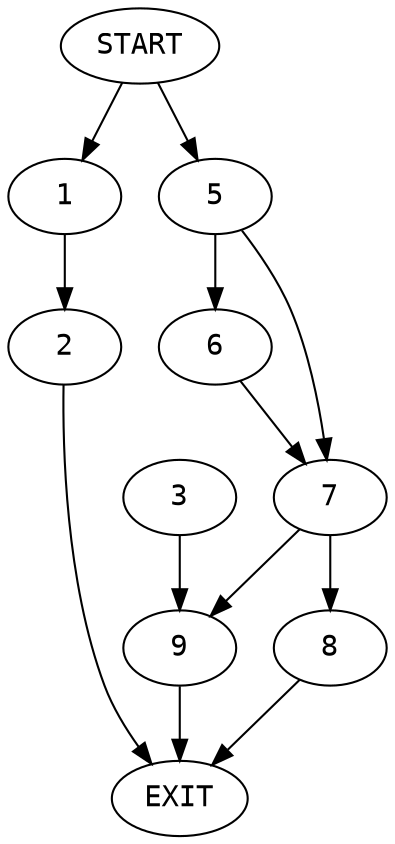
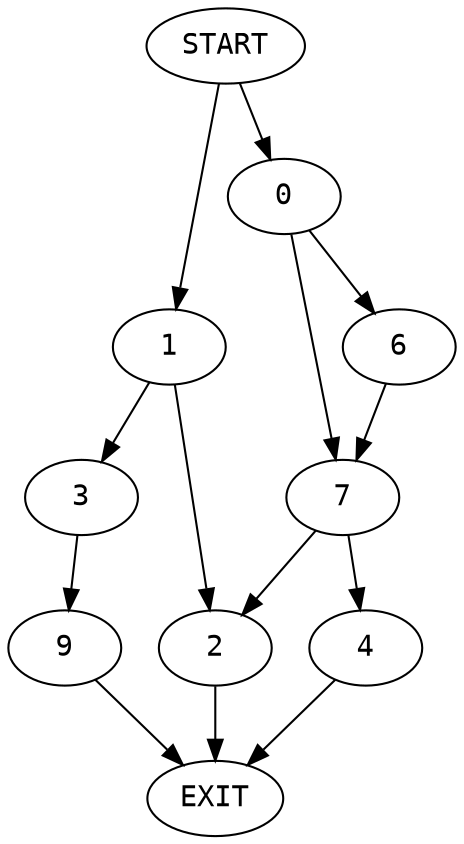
(215, 196) -> (284, 196)
none -> (131, 413)
(263, 565) -> (286, 565)
(330, 648) -> (366, 648)
